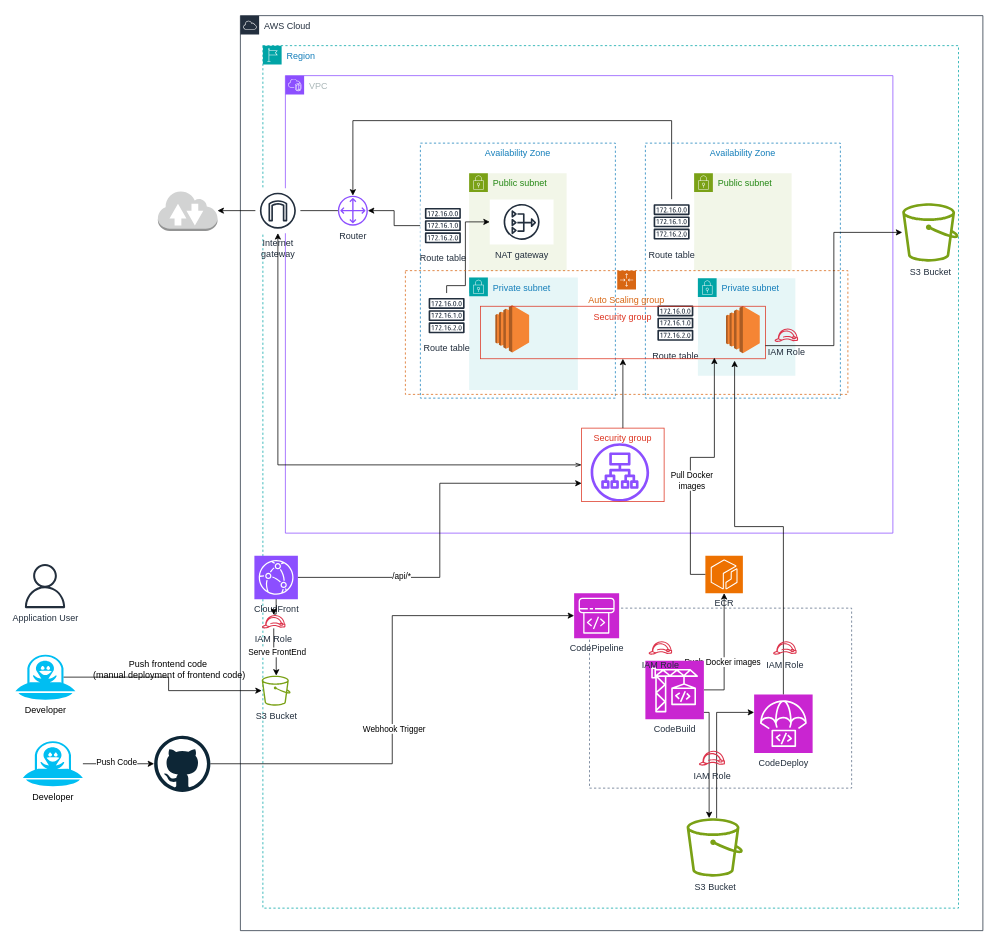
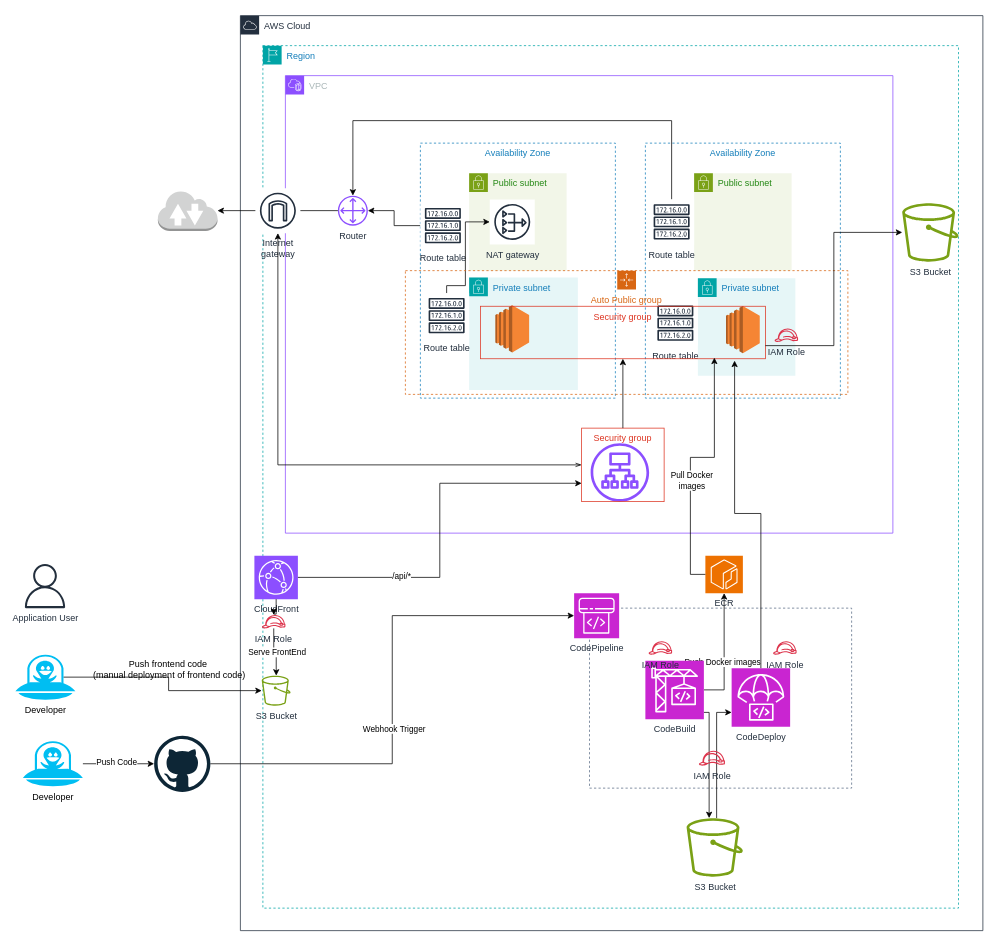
(522, 222) -> (512, 222)
(627, 300) -> (627, 300)
(783, 723) -> (761, 697)
